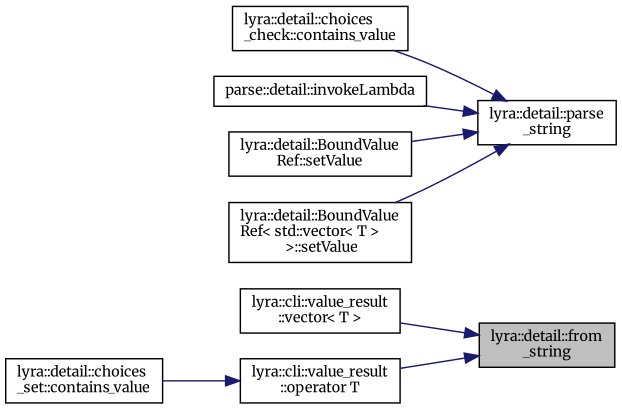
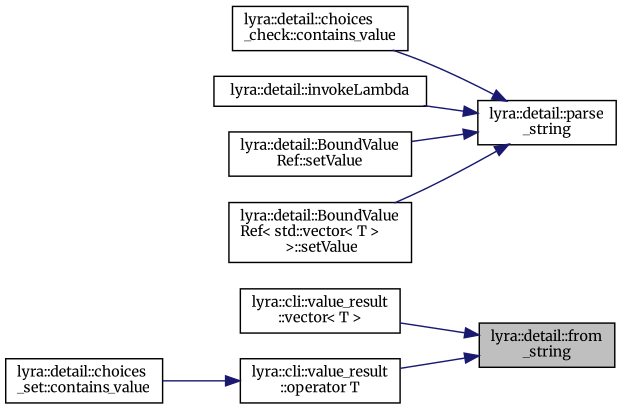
(320, 91) -> (320, 91)
